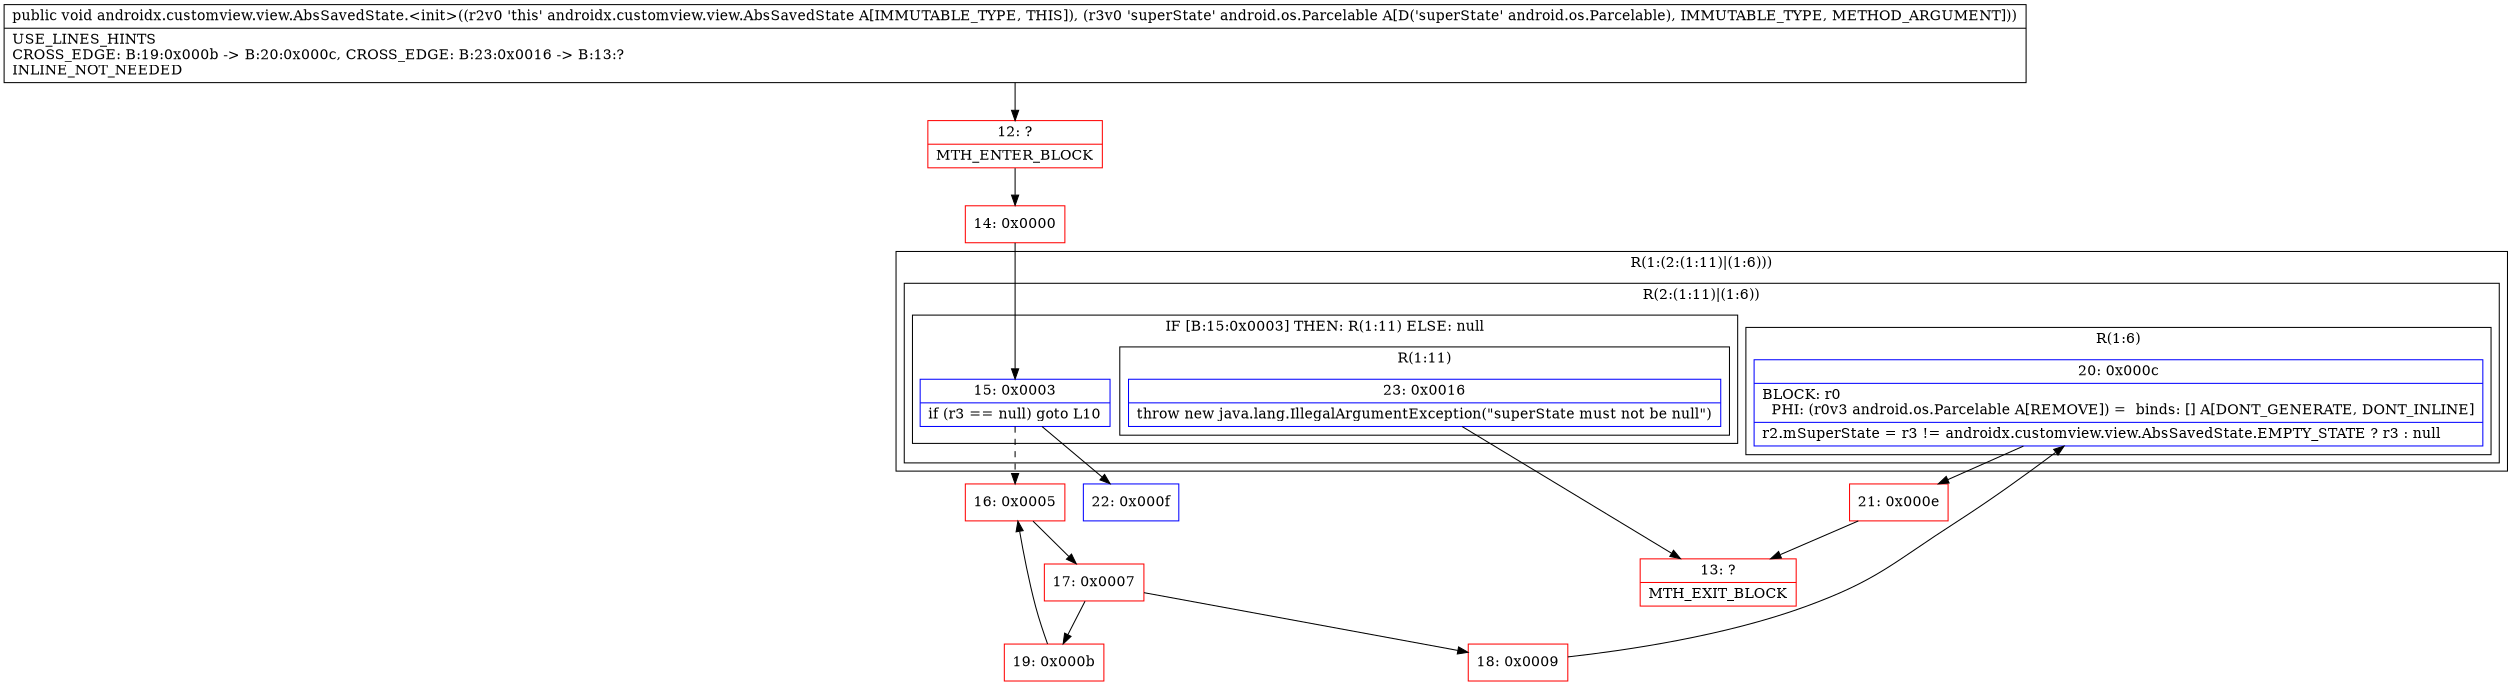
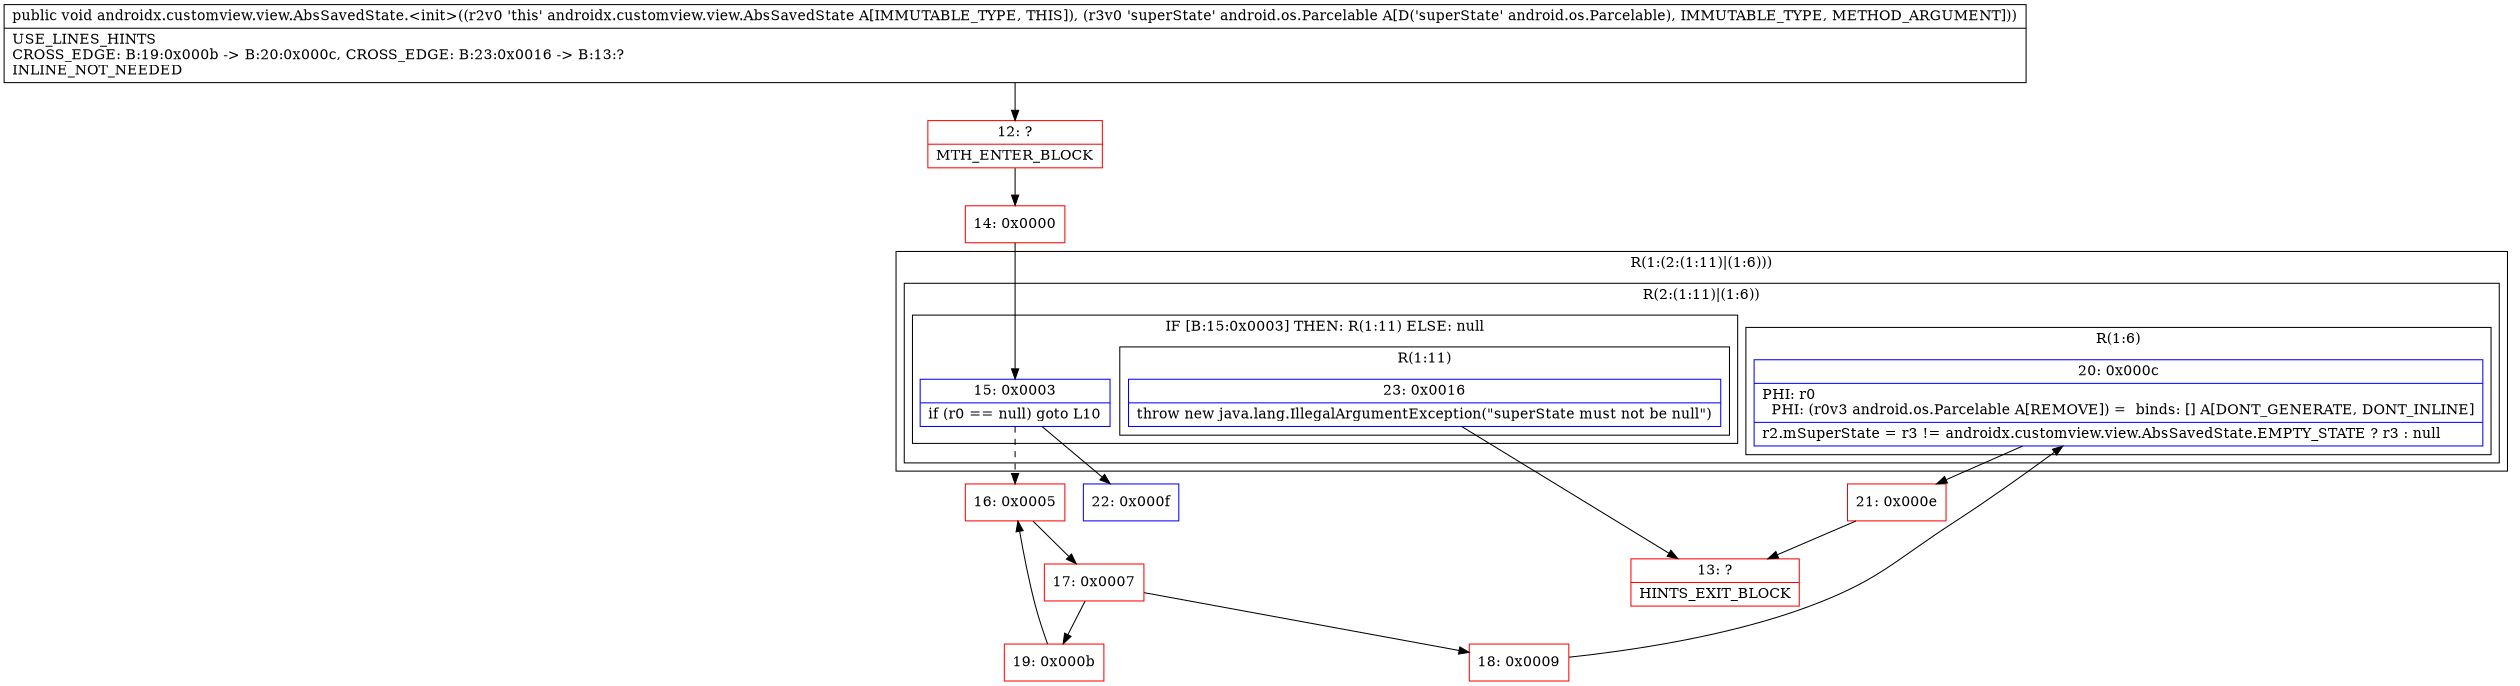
(1804, 395) -> (1792, 395)
(1015, 414) -> (1015, 414)
(1718, 594) -> (1715, 594)
